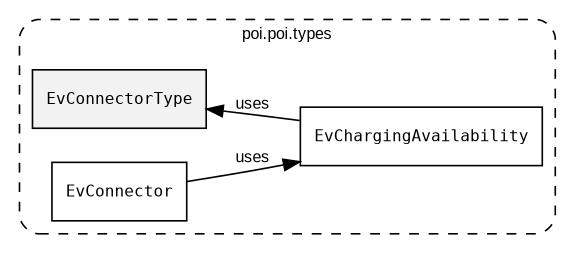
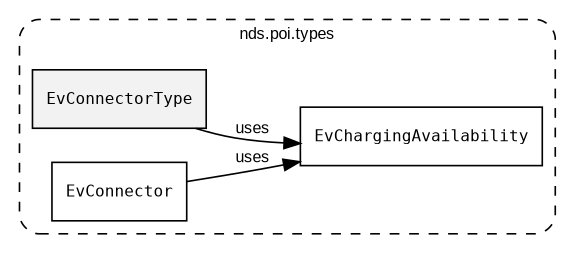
(287, 35) -> (287, 35)
(262, 116) -> (239, 139)
